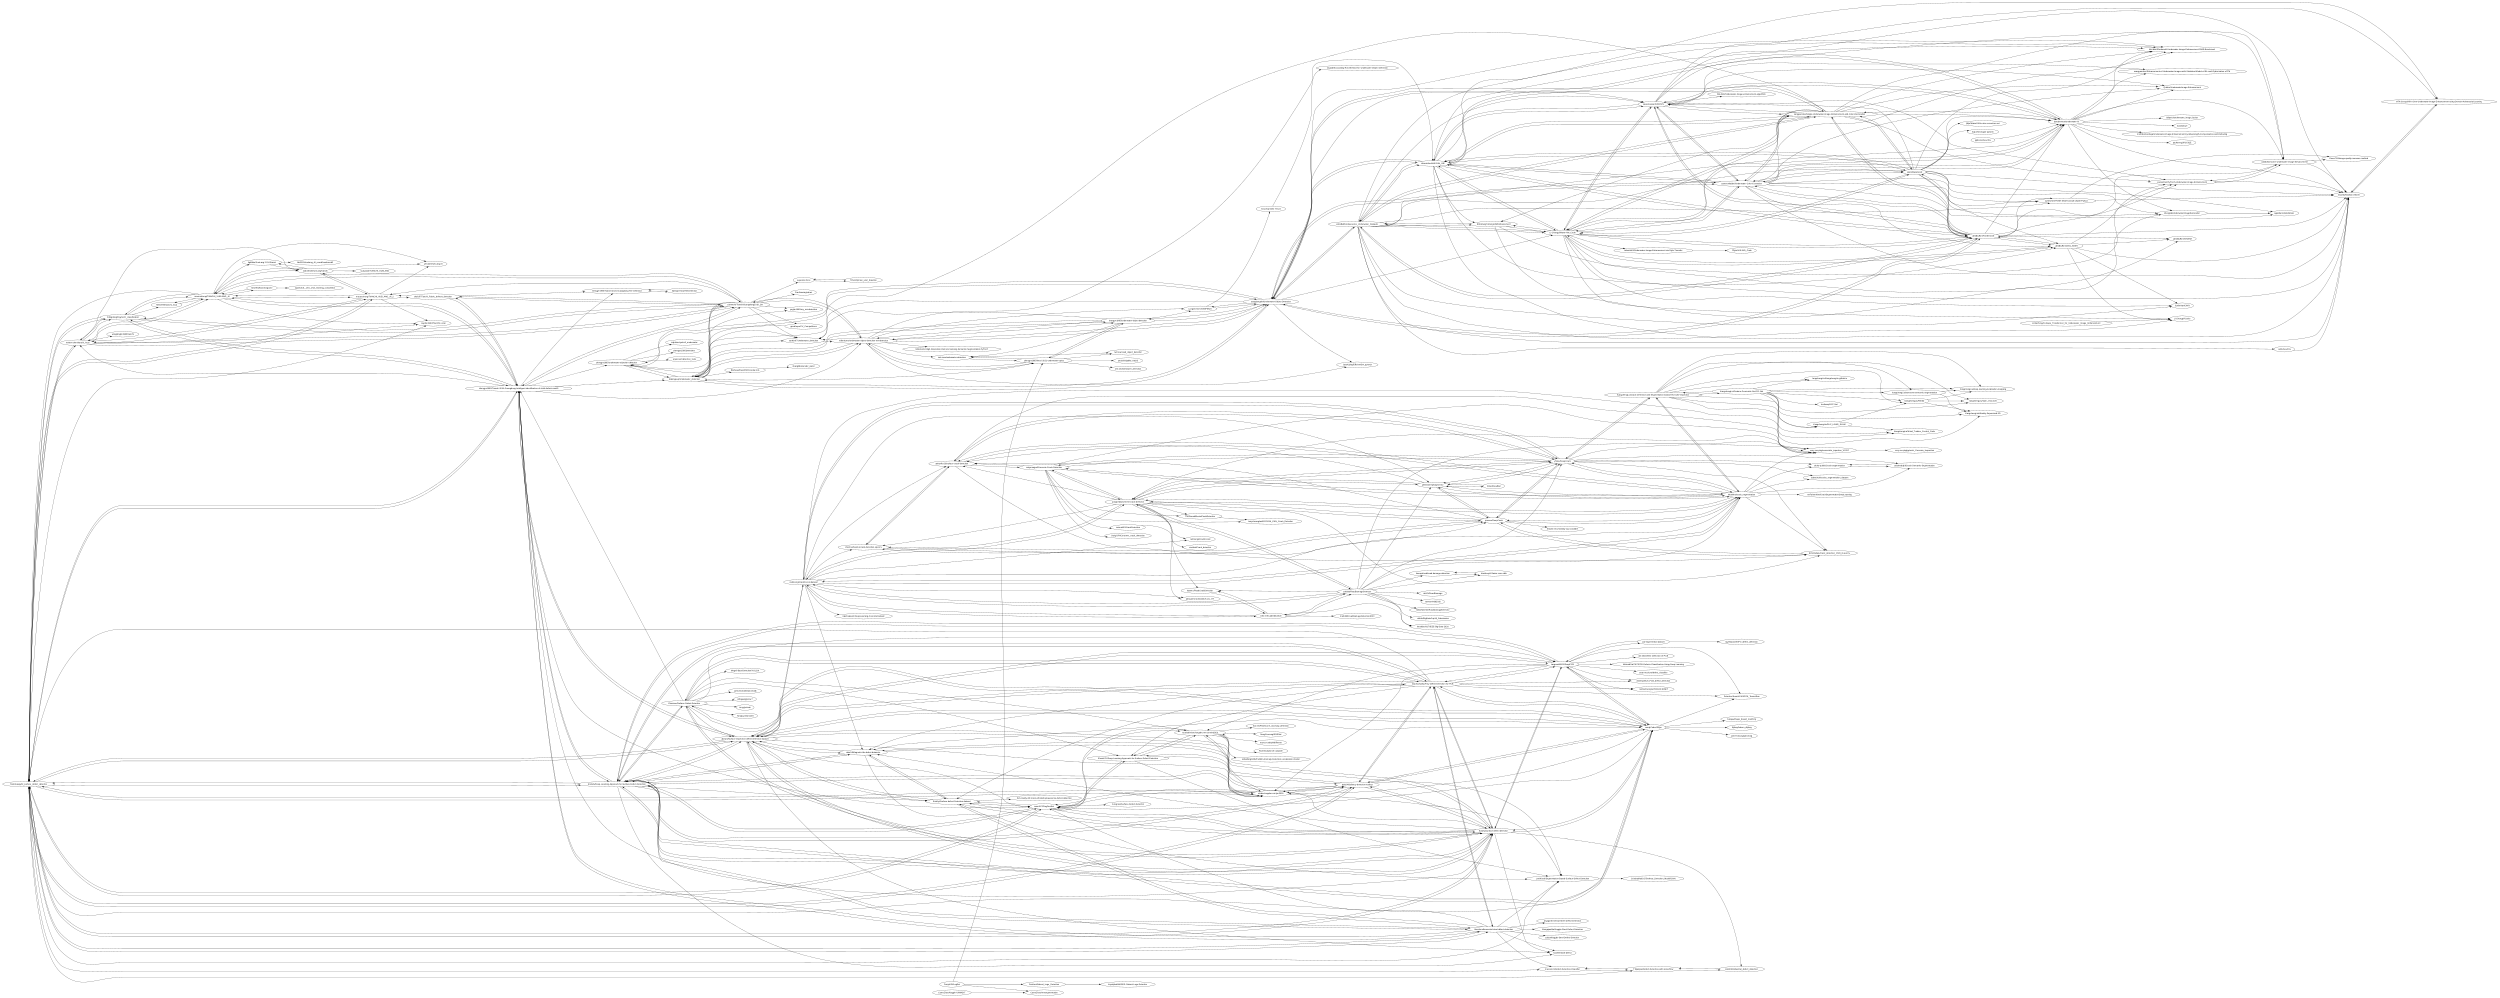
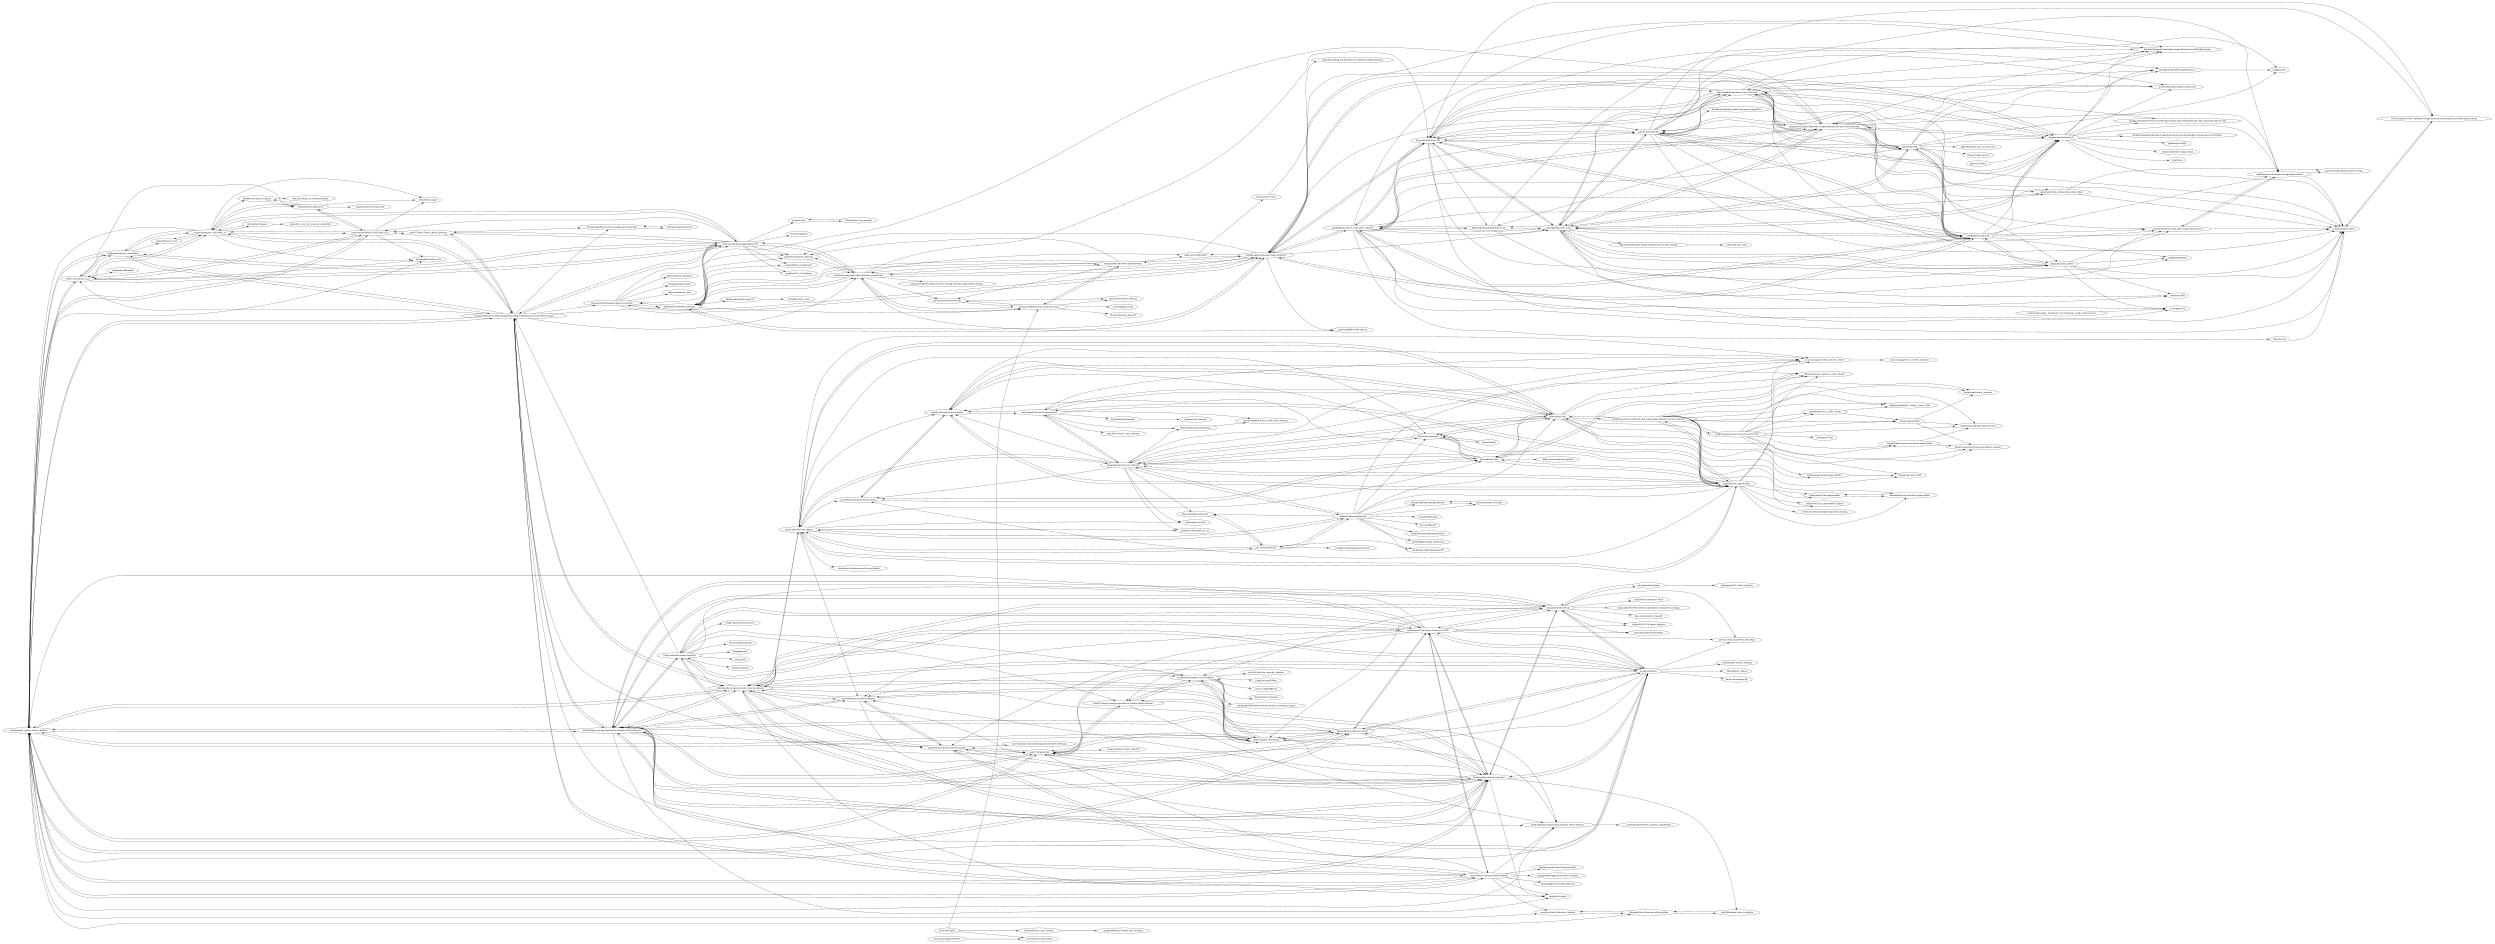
(2284, 213) -> (2280, 70)
(212, 296) -> (210, 233)
none -> (1910, 475)
(1494, 831) -> (1489, 777)
